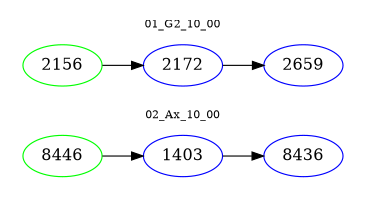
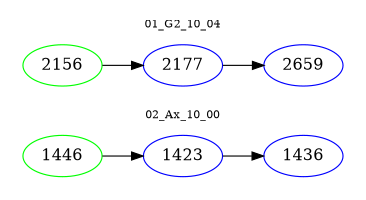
(183, 25) -> (183, 25)
(183, 65) -> (183, 65)
(63, 156) -> (63, 156)
(183, 156) -> (183, 156)
(303, 156) -> (303, 156)
